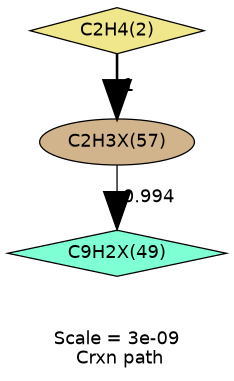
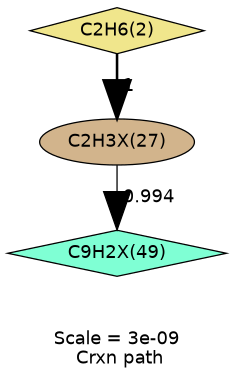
(117, 31) -> (117, 31)
(117, 142) -> (117, 142)
